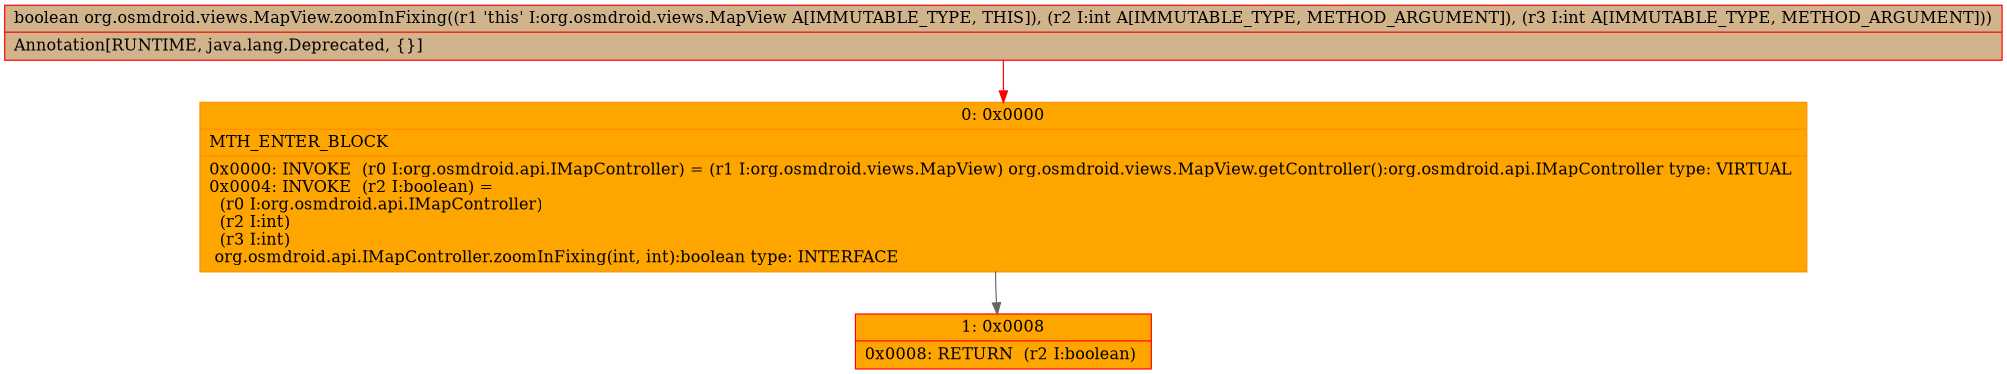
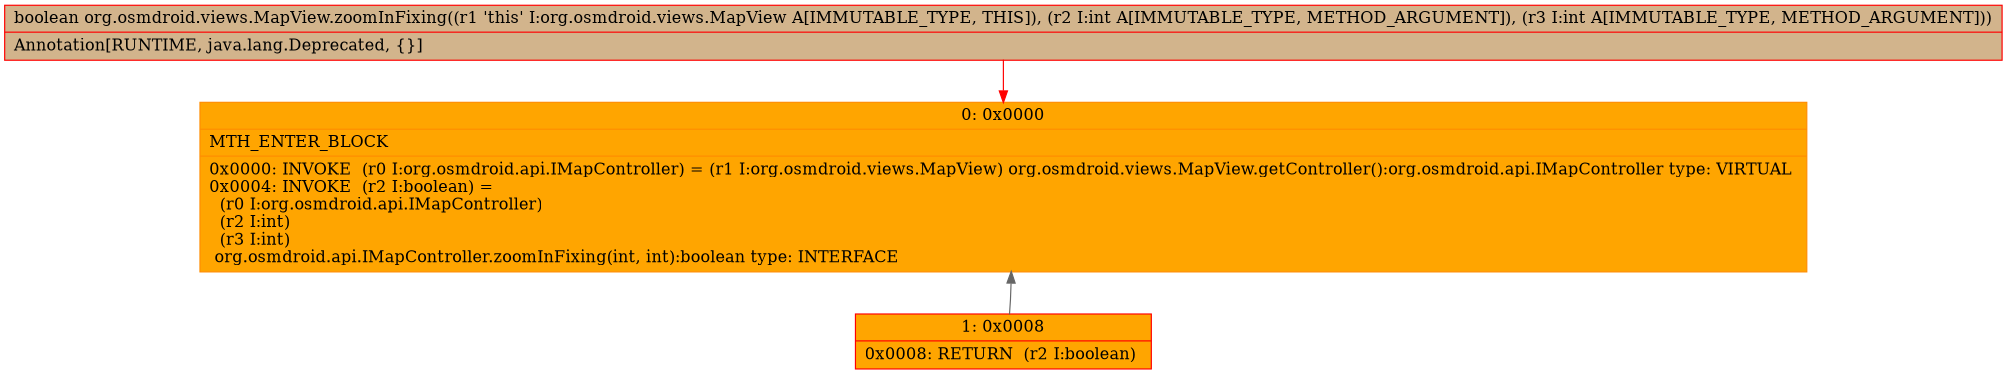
(996, 287) -> (1010, 299)
